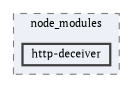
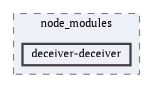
(66, 55) -> (76, 55)
